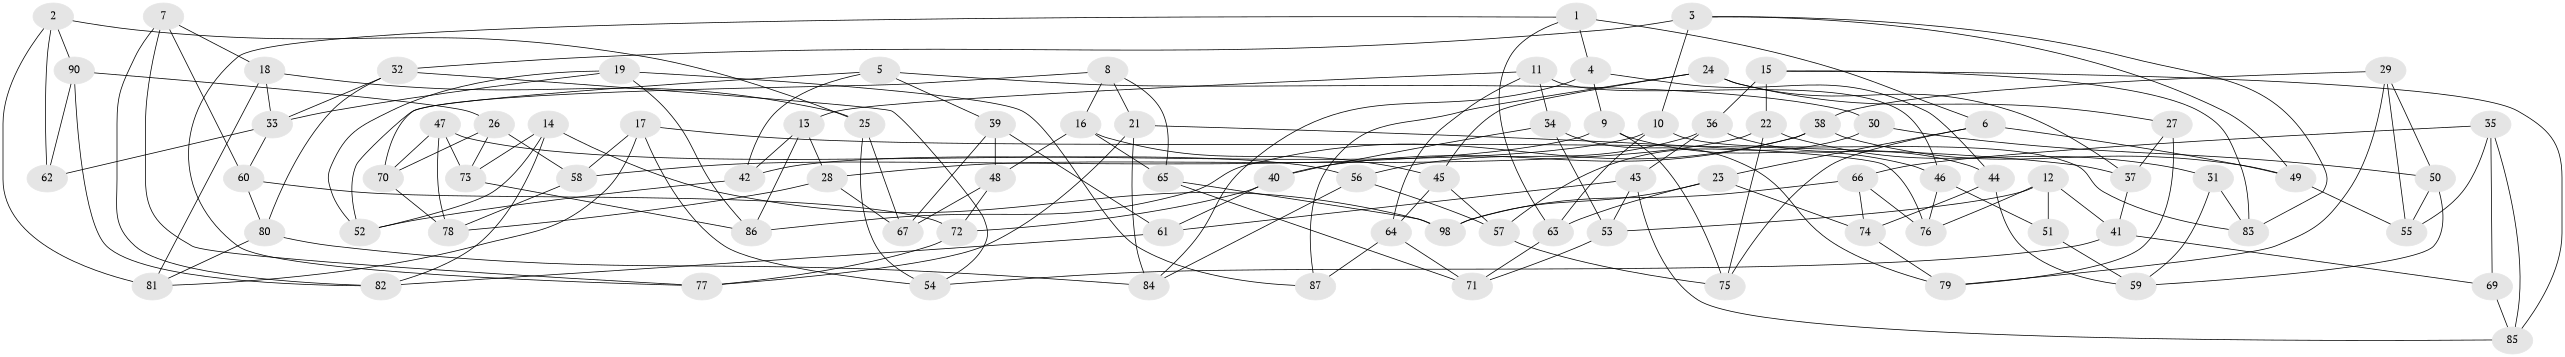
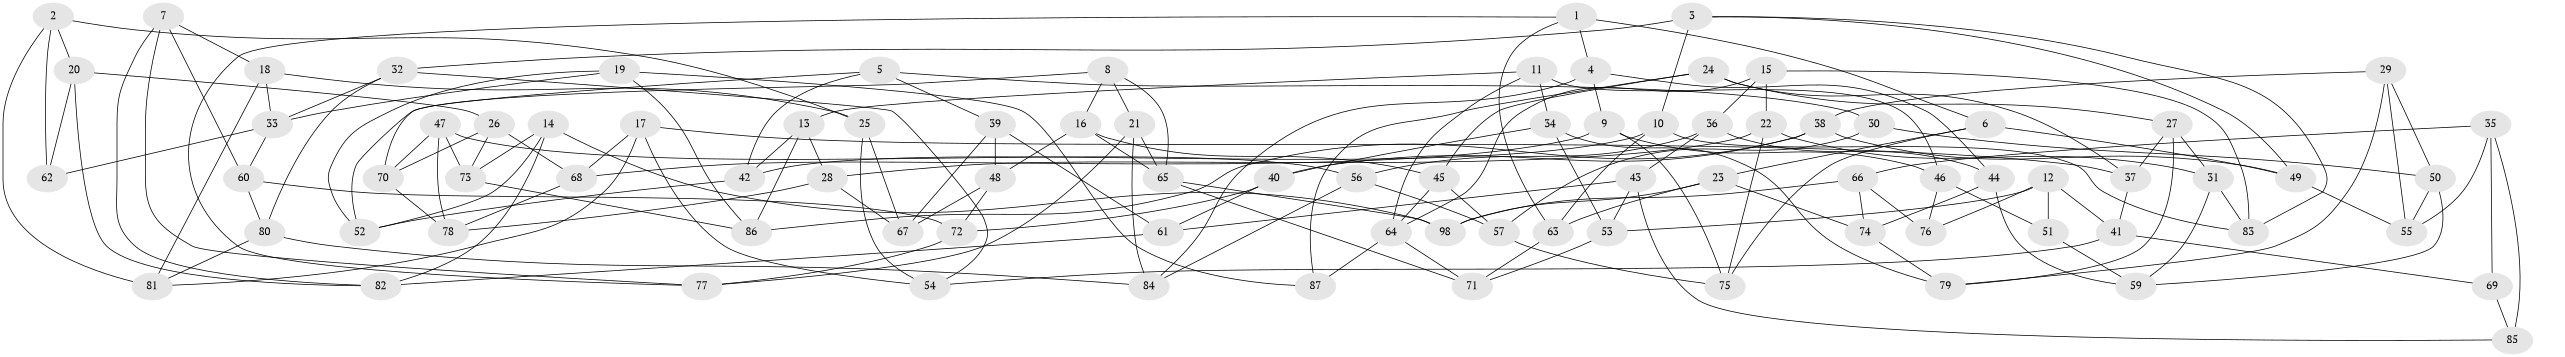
(74, 70) -> (74, 70)
(2276, 82) -> (1526, 110)
(1534, 139) -> (1149, 152)
none -> (2192, 151)
(577, 178) -> (577, 178)
